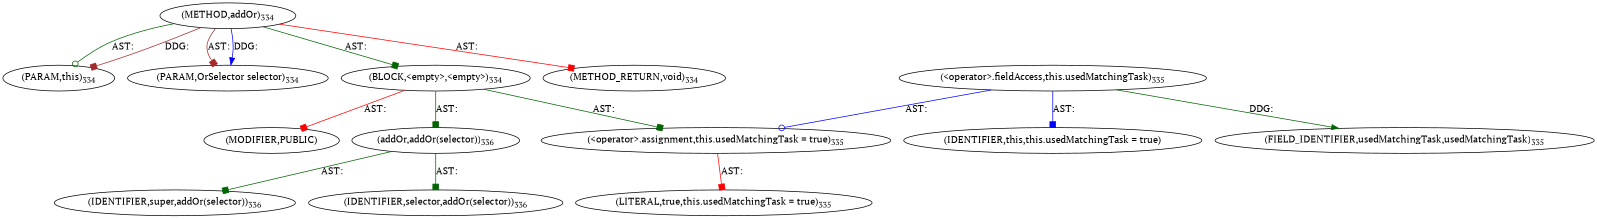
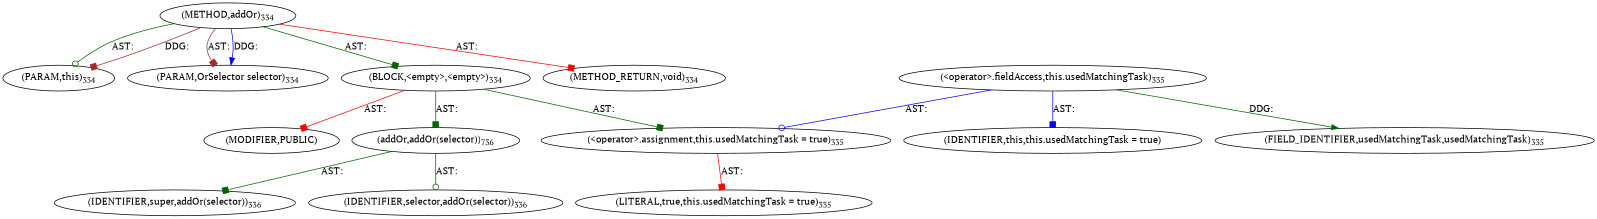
(488, 139) -> (488, 139)
(436, 168) -> (436, 169)
